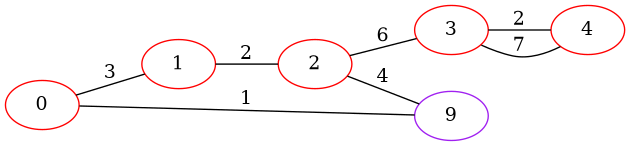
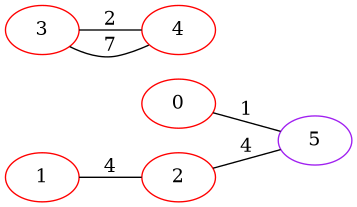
(383, 47) -> none
(247, 54) -> (110, 167)
(110, 85) -> none
(451, 116) -> (315, 140)
